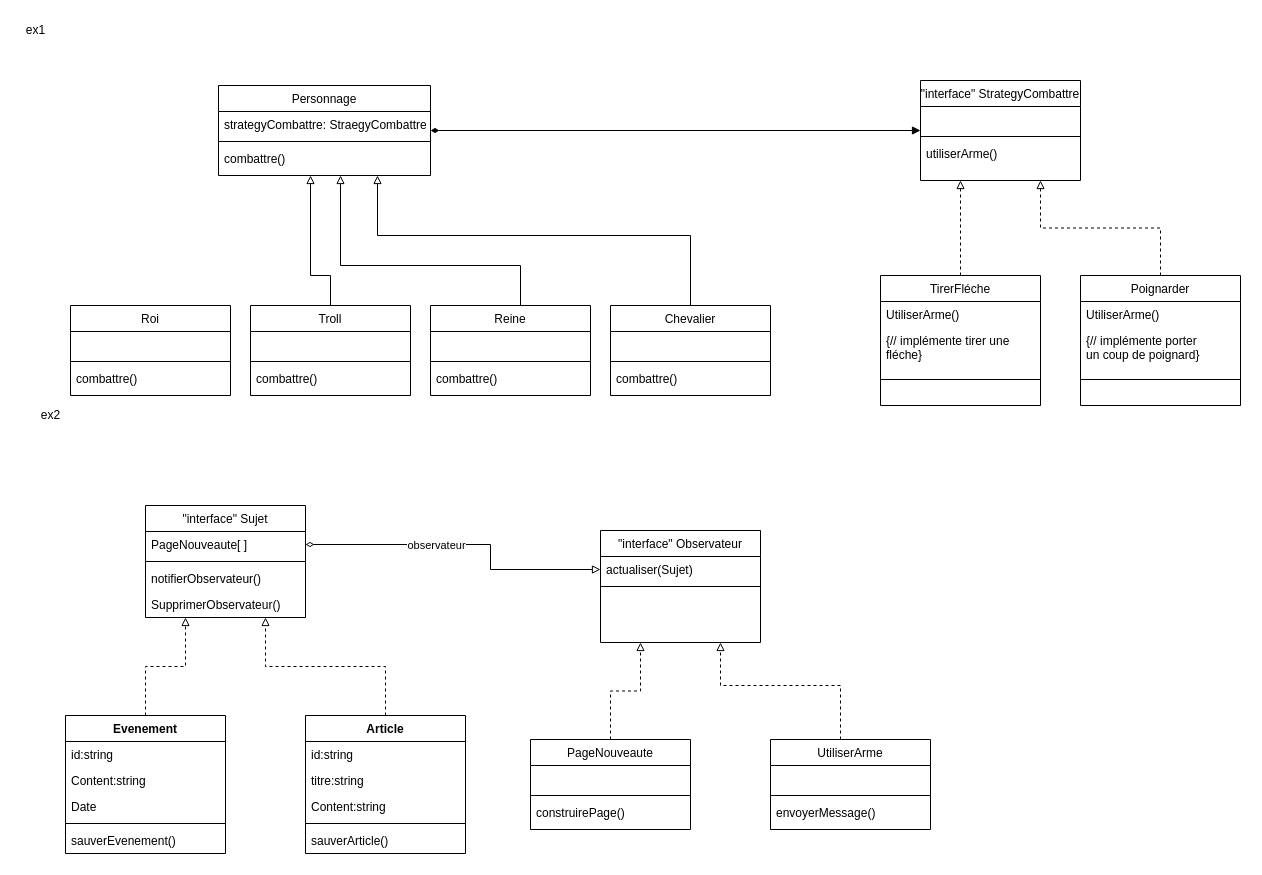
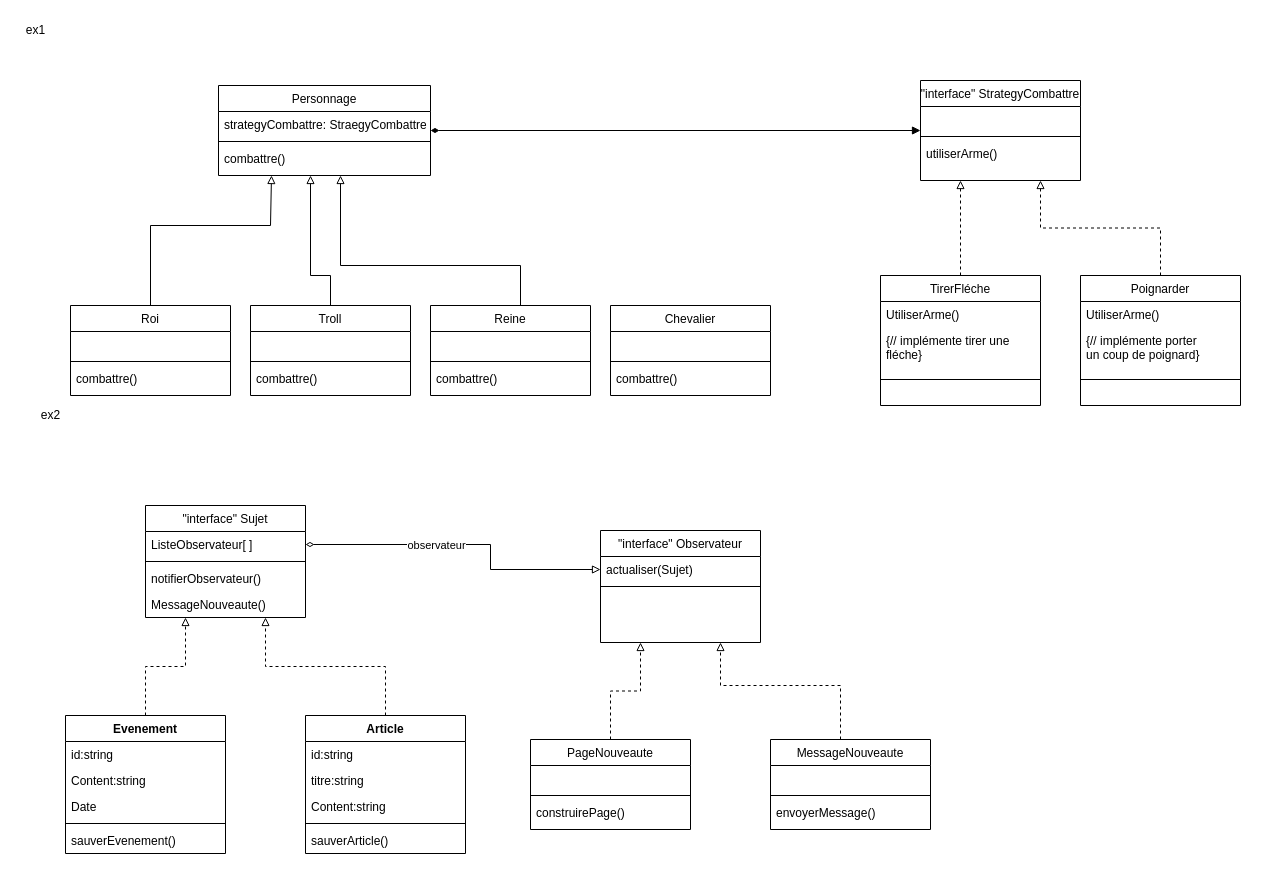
none -> (191, 226)
(544, 236) -> none
(203, 545) -> (212, 545)
(223, 605) -> (211, 605)
(850, 753) -> (850, 753)
